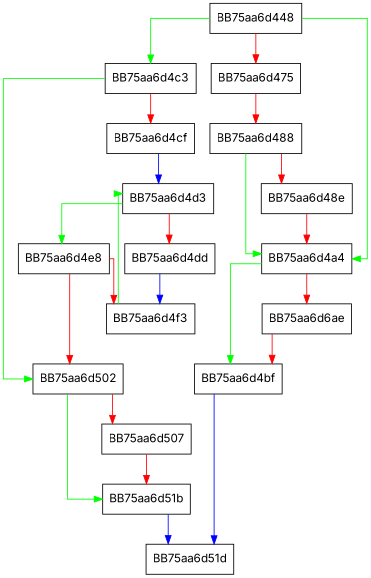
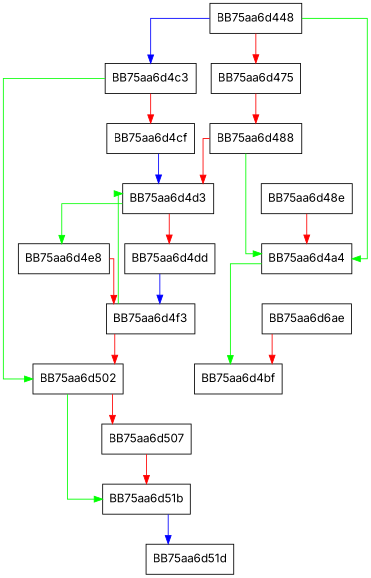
(162, 18) -> (162, 18)
(282, 164) -> (203, 154)
(307, 285) -> none
(70, 315) -> (115, 345)
(214, 465) -> none
